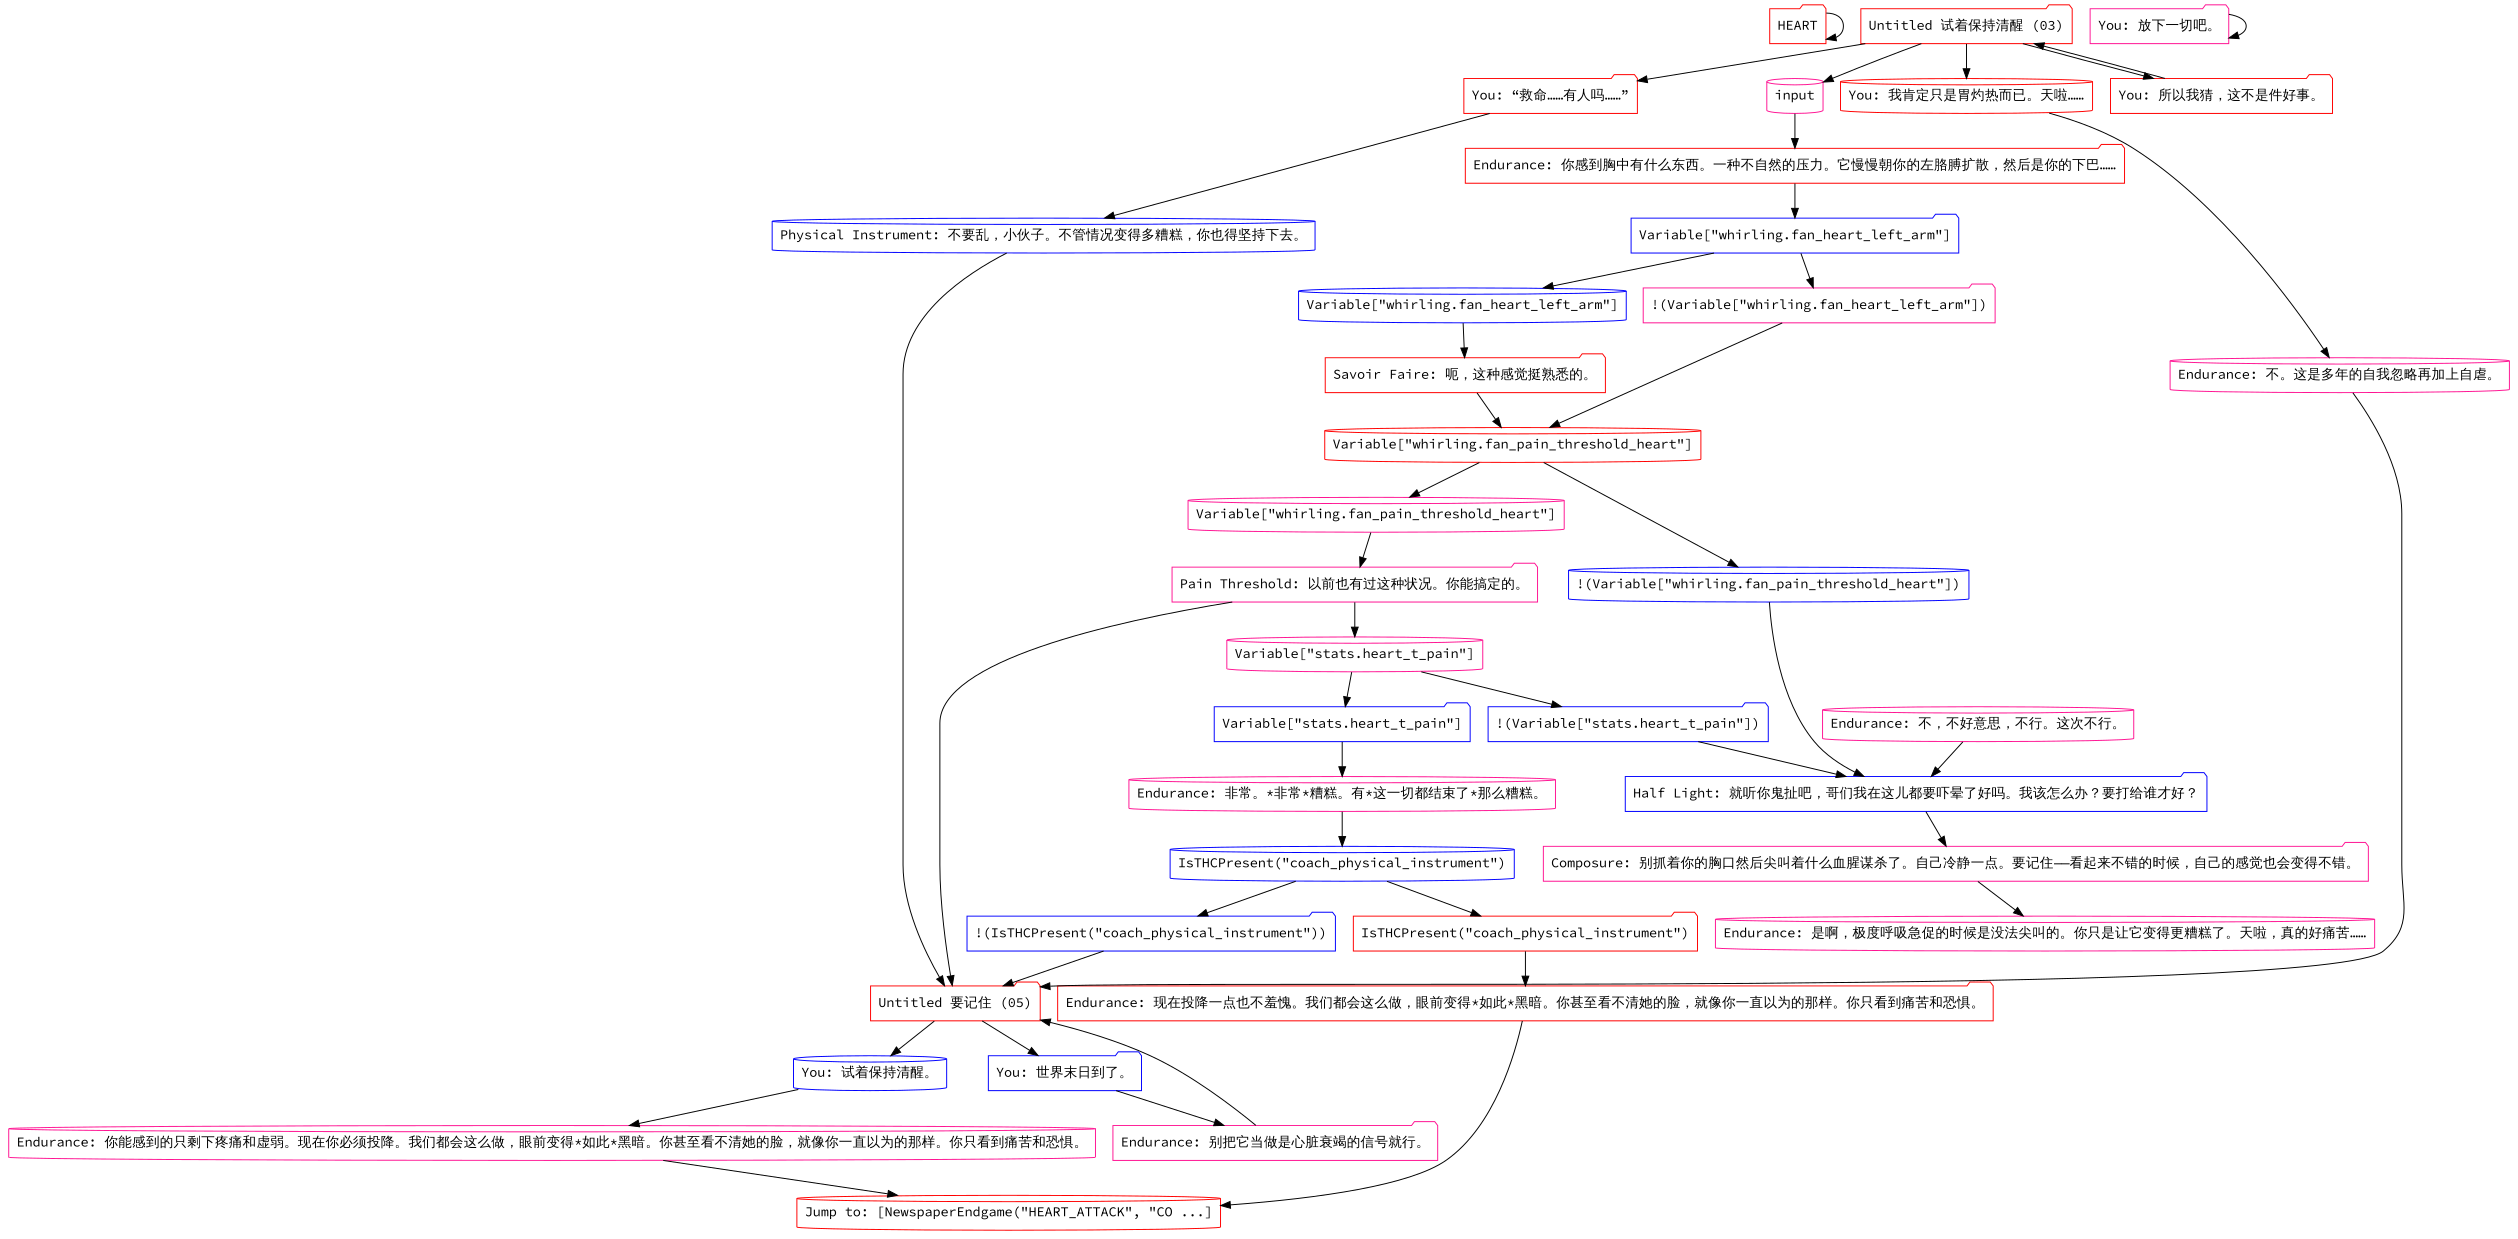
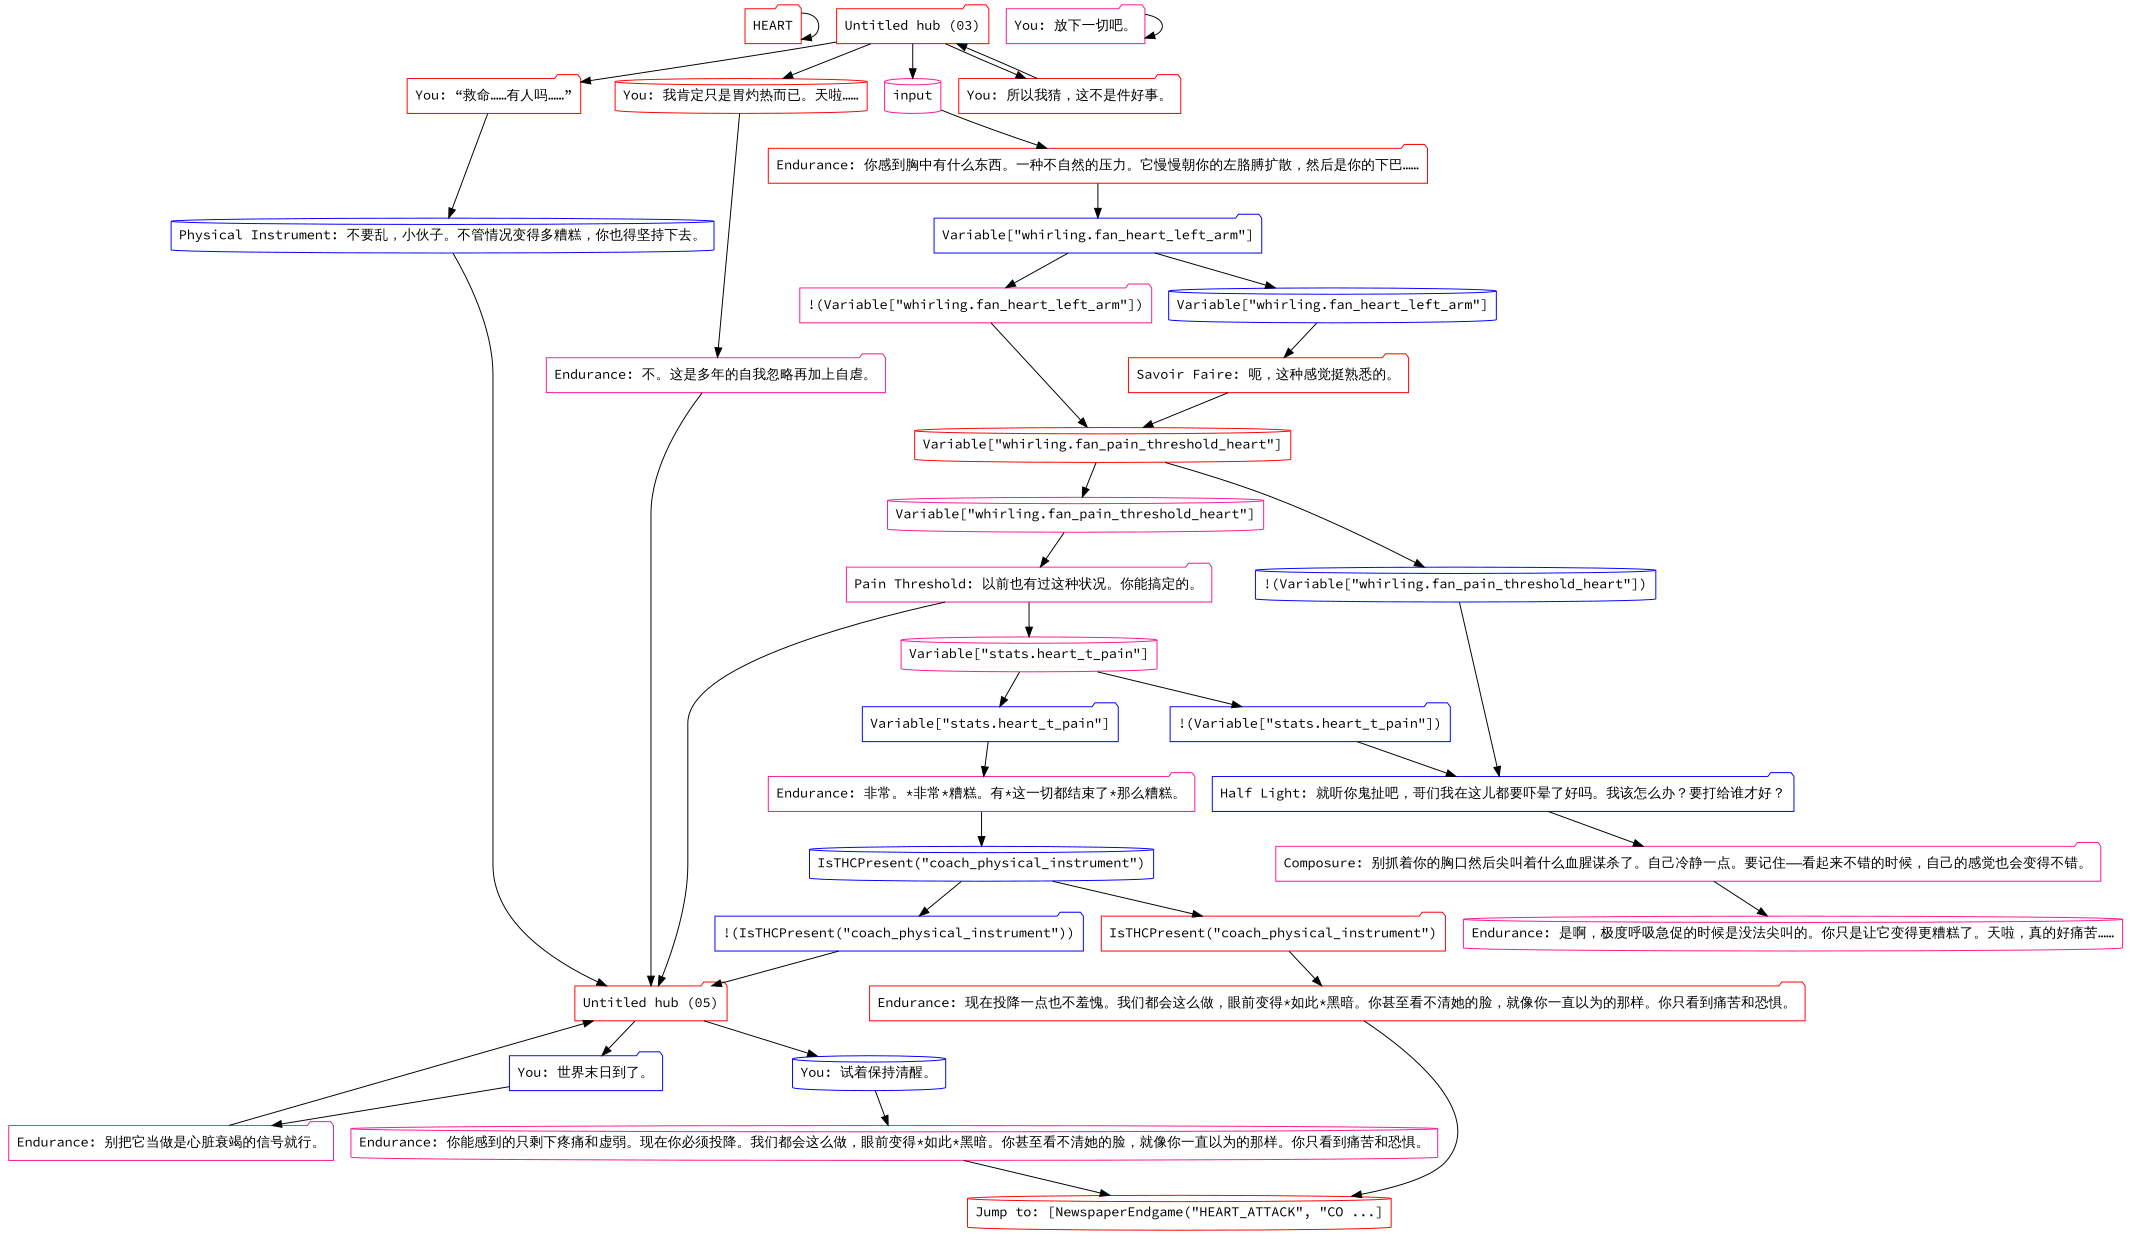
(1967, 26) -> (913, 26)
(2340, 375) -> (716, 375)
(1978, 724) -> none
(1342, 794) -> (982, 794)
(955, 1003) -> (651, 1003)
